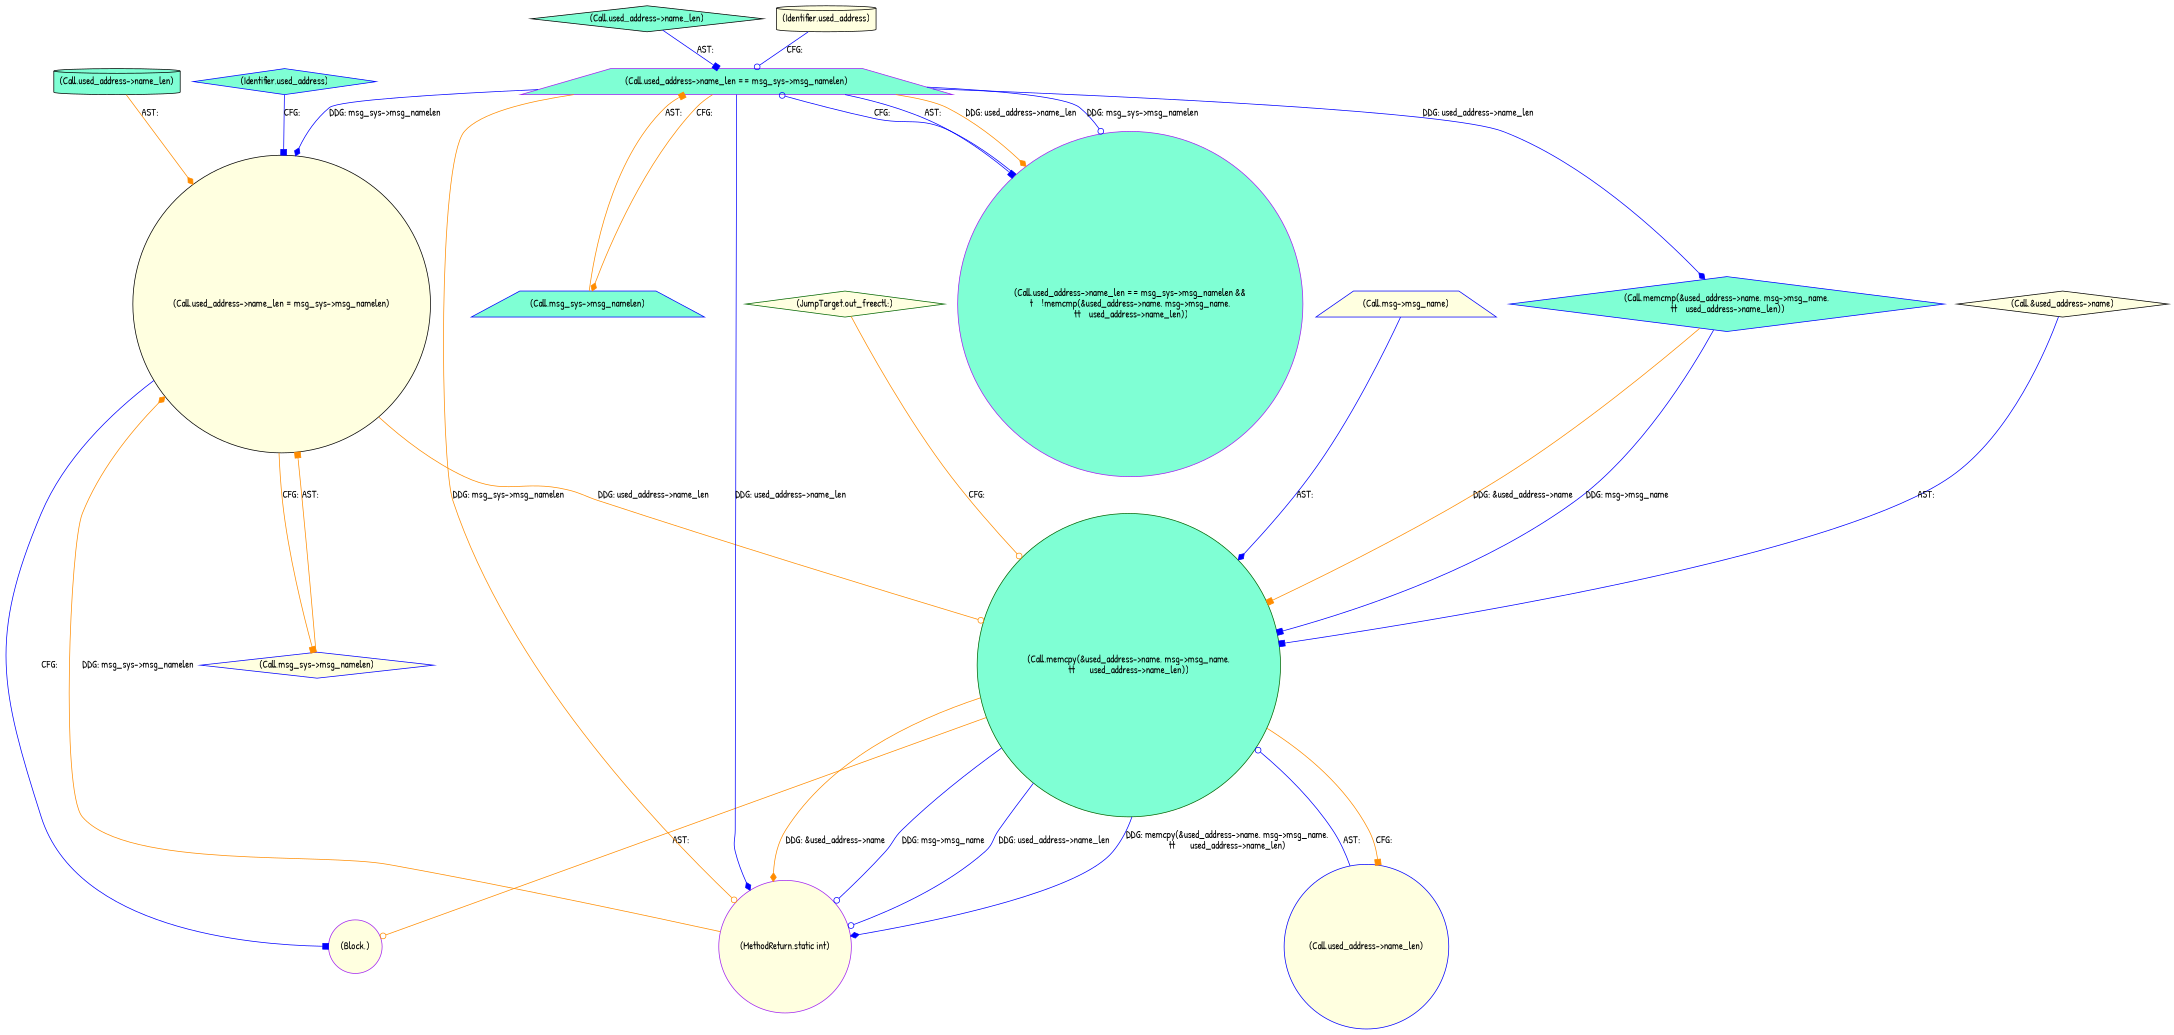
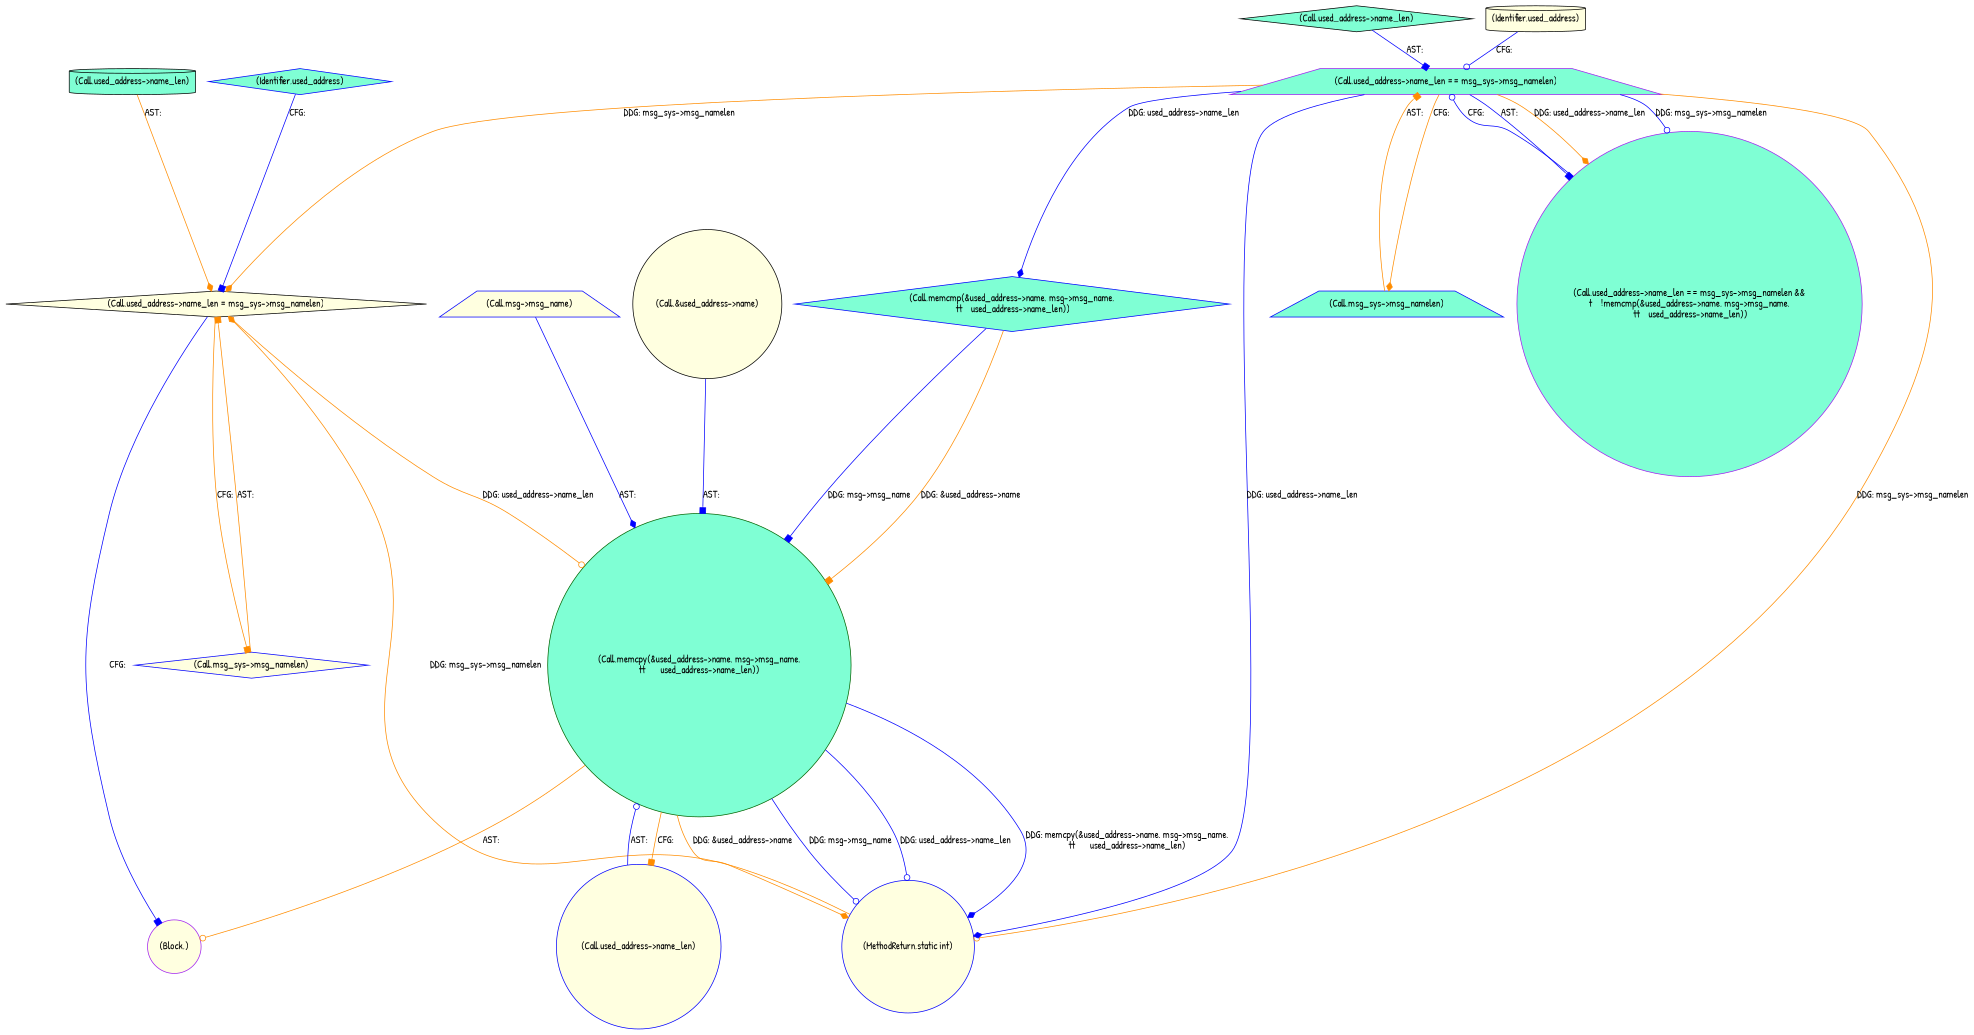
(408, 97) -> (719, 102)
(282, 304) -> (216, 304)
(845, 304) -> none
(2063, 304) -> (707, 304)
(785, 947) -> (908, 947)
